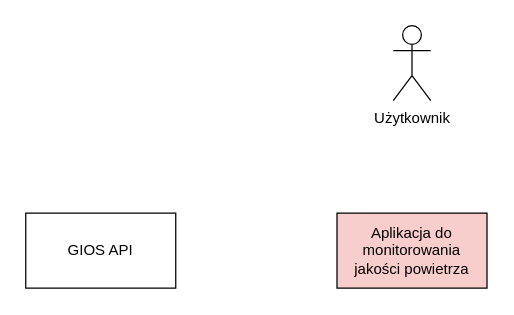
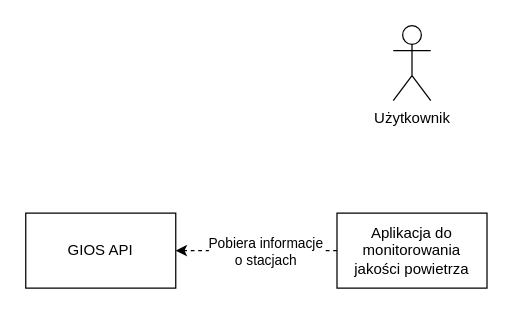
none -> (197, 251)
(412, 251) -> (412, 251)
